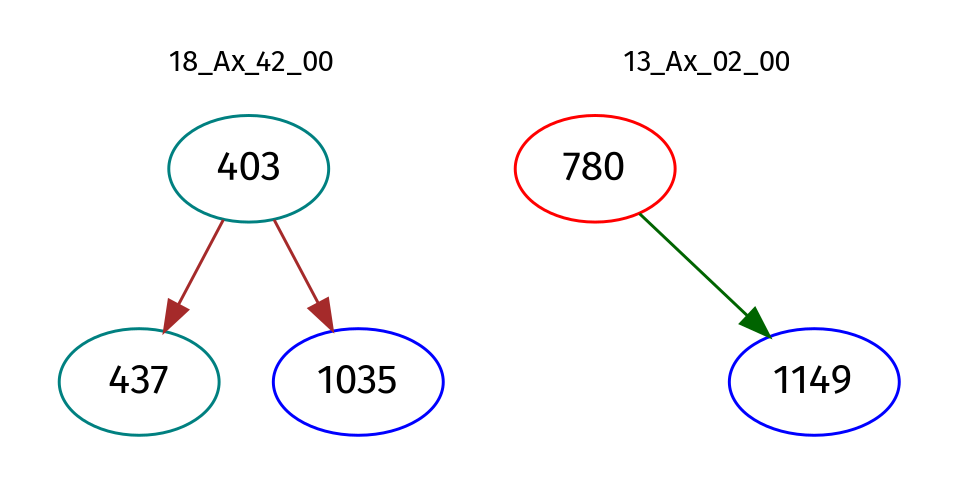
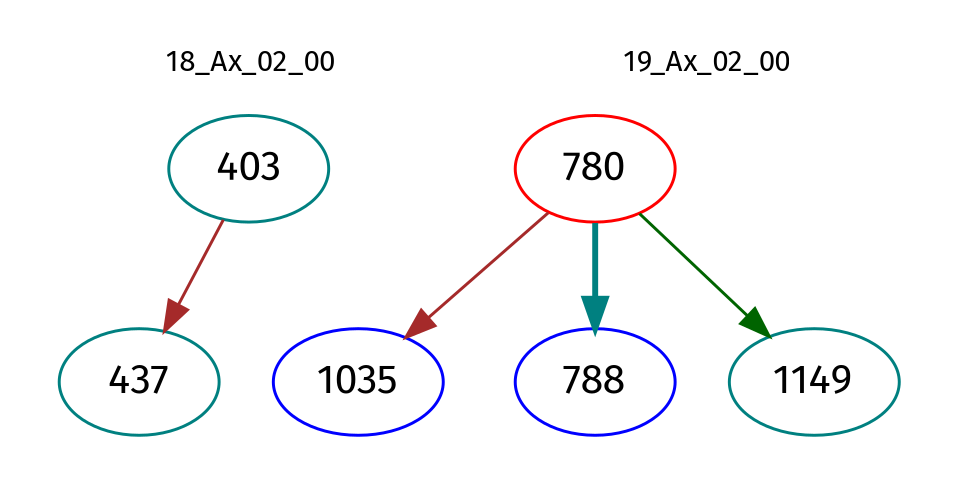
(252, 64) -> (252, 64)
(708, 64) -> (708, 64)
(296, 262) -> (509, 247)
none -> (595, 382)
(814, 382) -> (814, 382)
